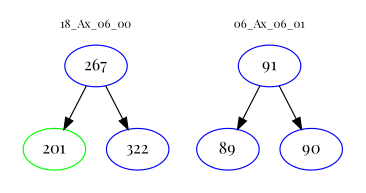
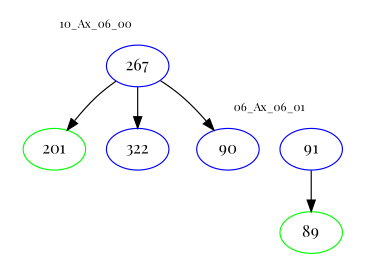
(96, 25) -> (96, 25)
(288, 102) -> (195, 109)
(228, 149) -> (311, 233)
